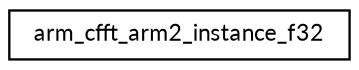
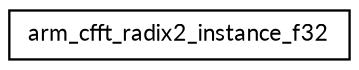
(179, 35) -> (179, 35)
